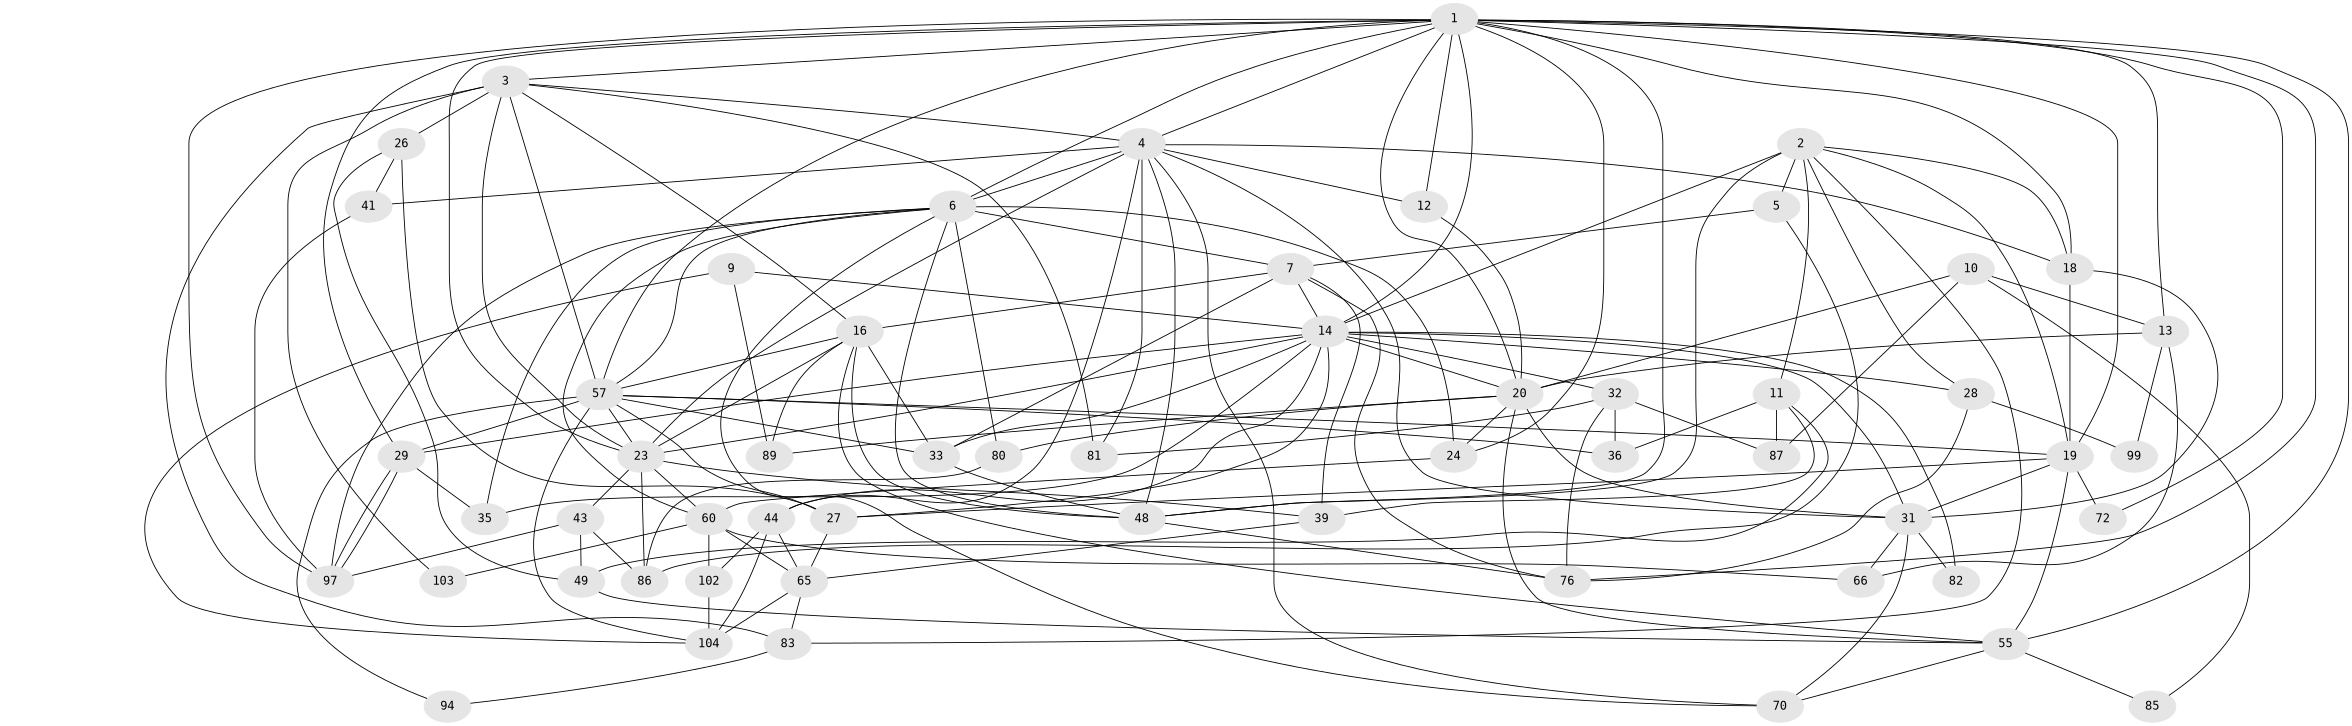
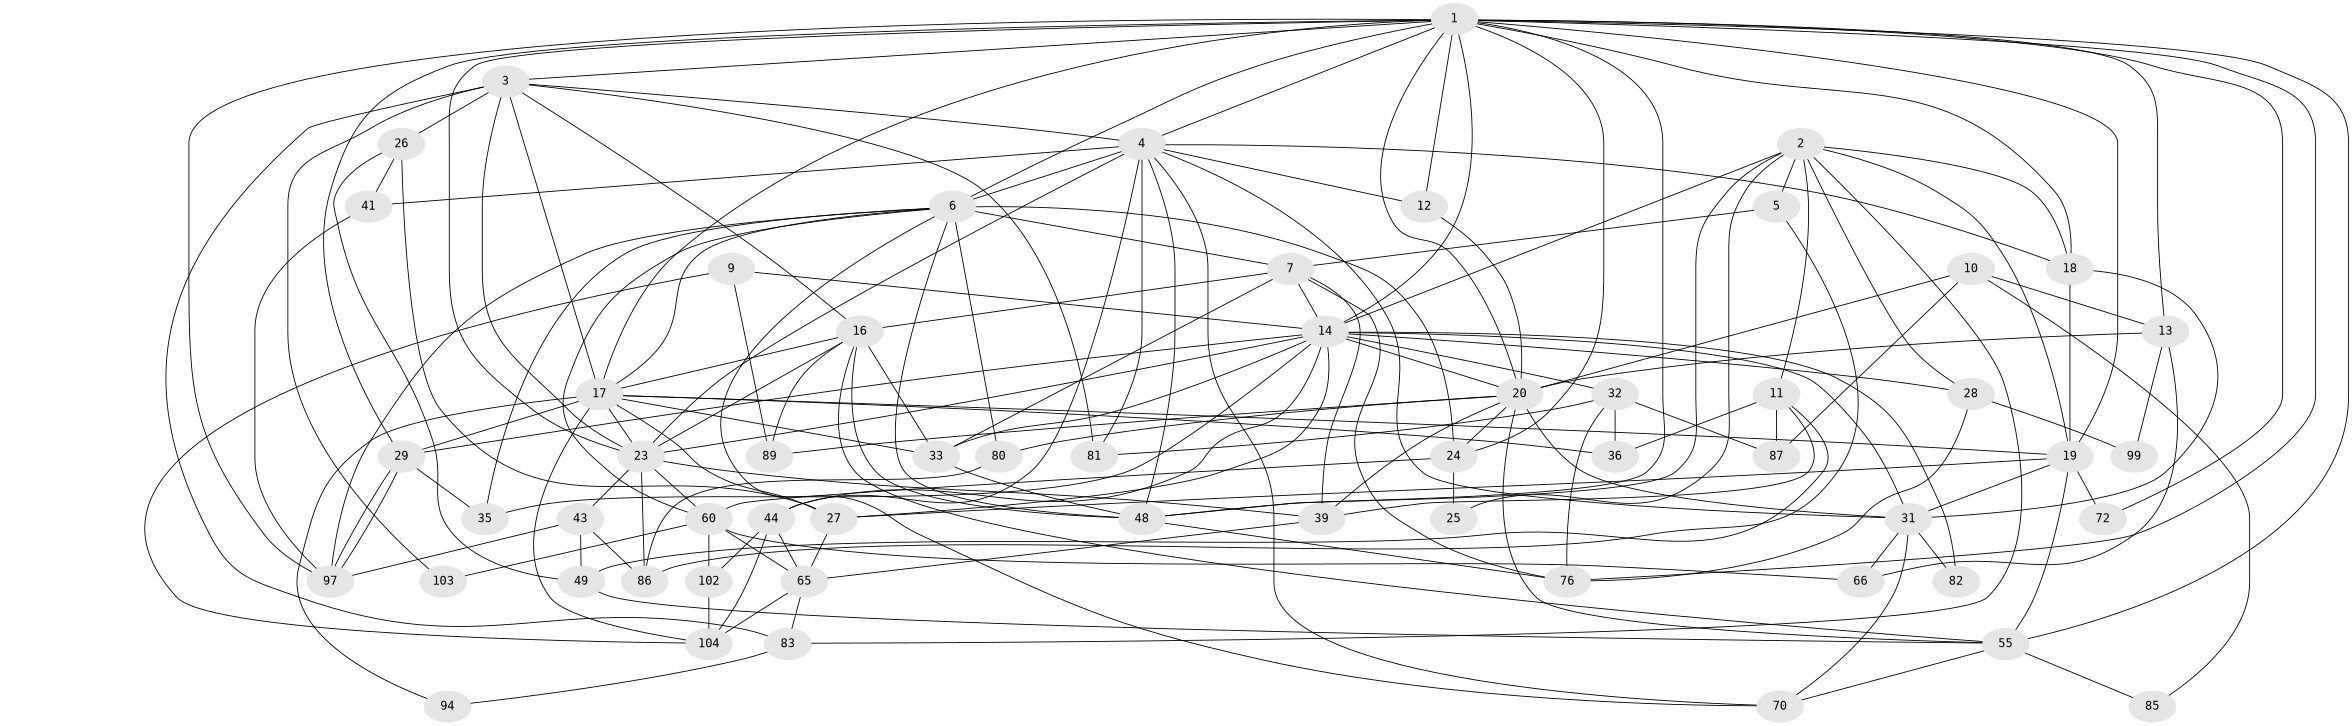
(599, 394) -> (599, 394)
none -> (1413, 447)
none -> (1454, 519)
